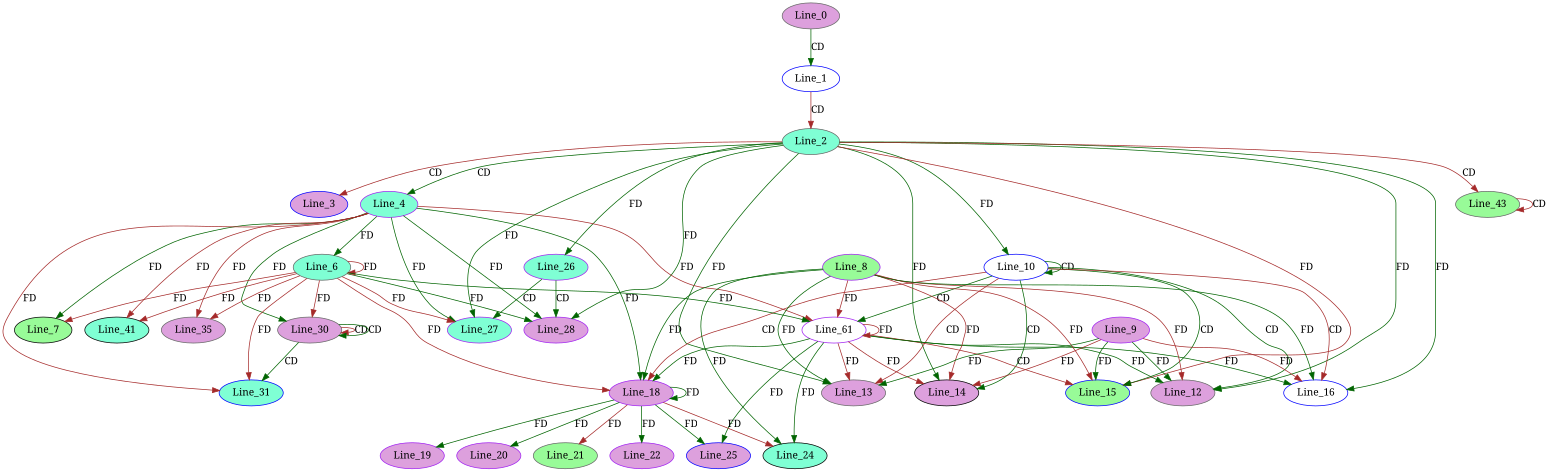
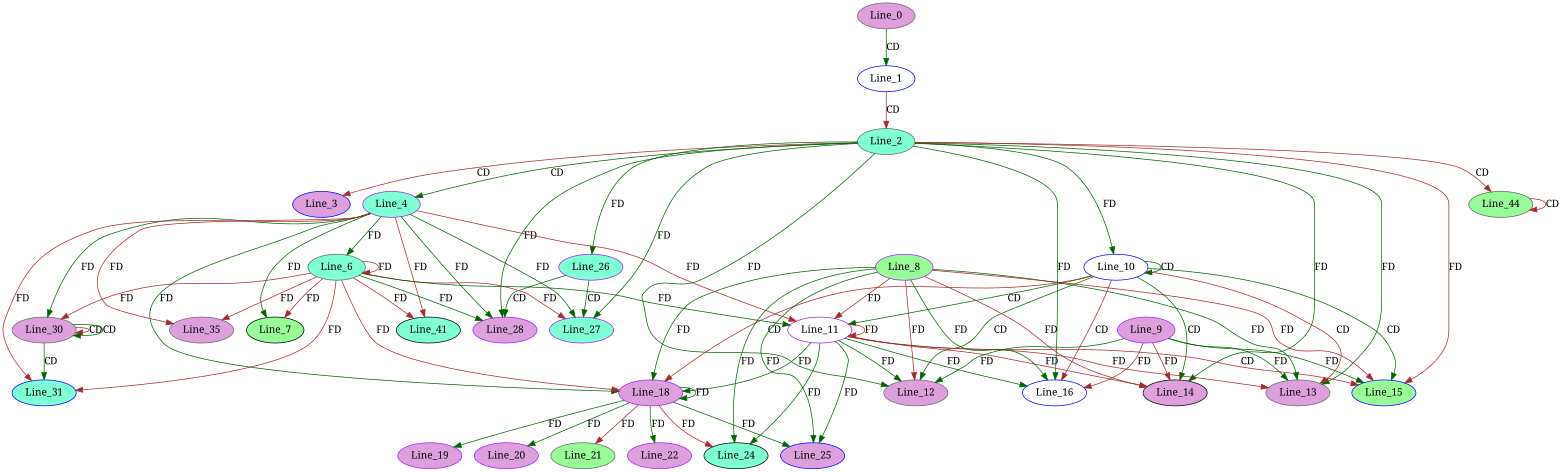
(1488, 204) -> (1501, 204)
(834, 330) -> (820, 330)
none -> (767, 334)
